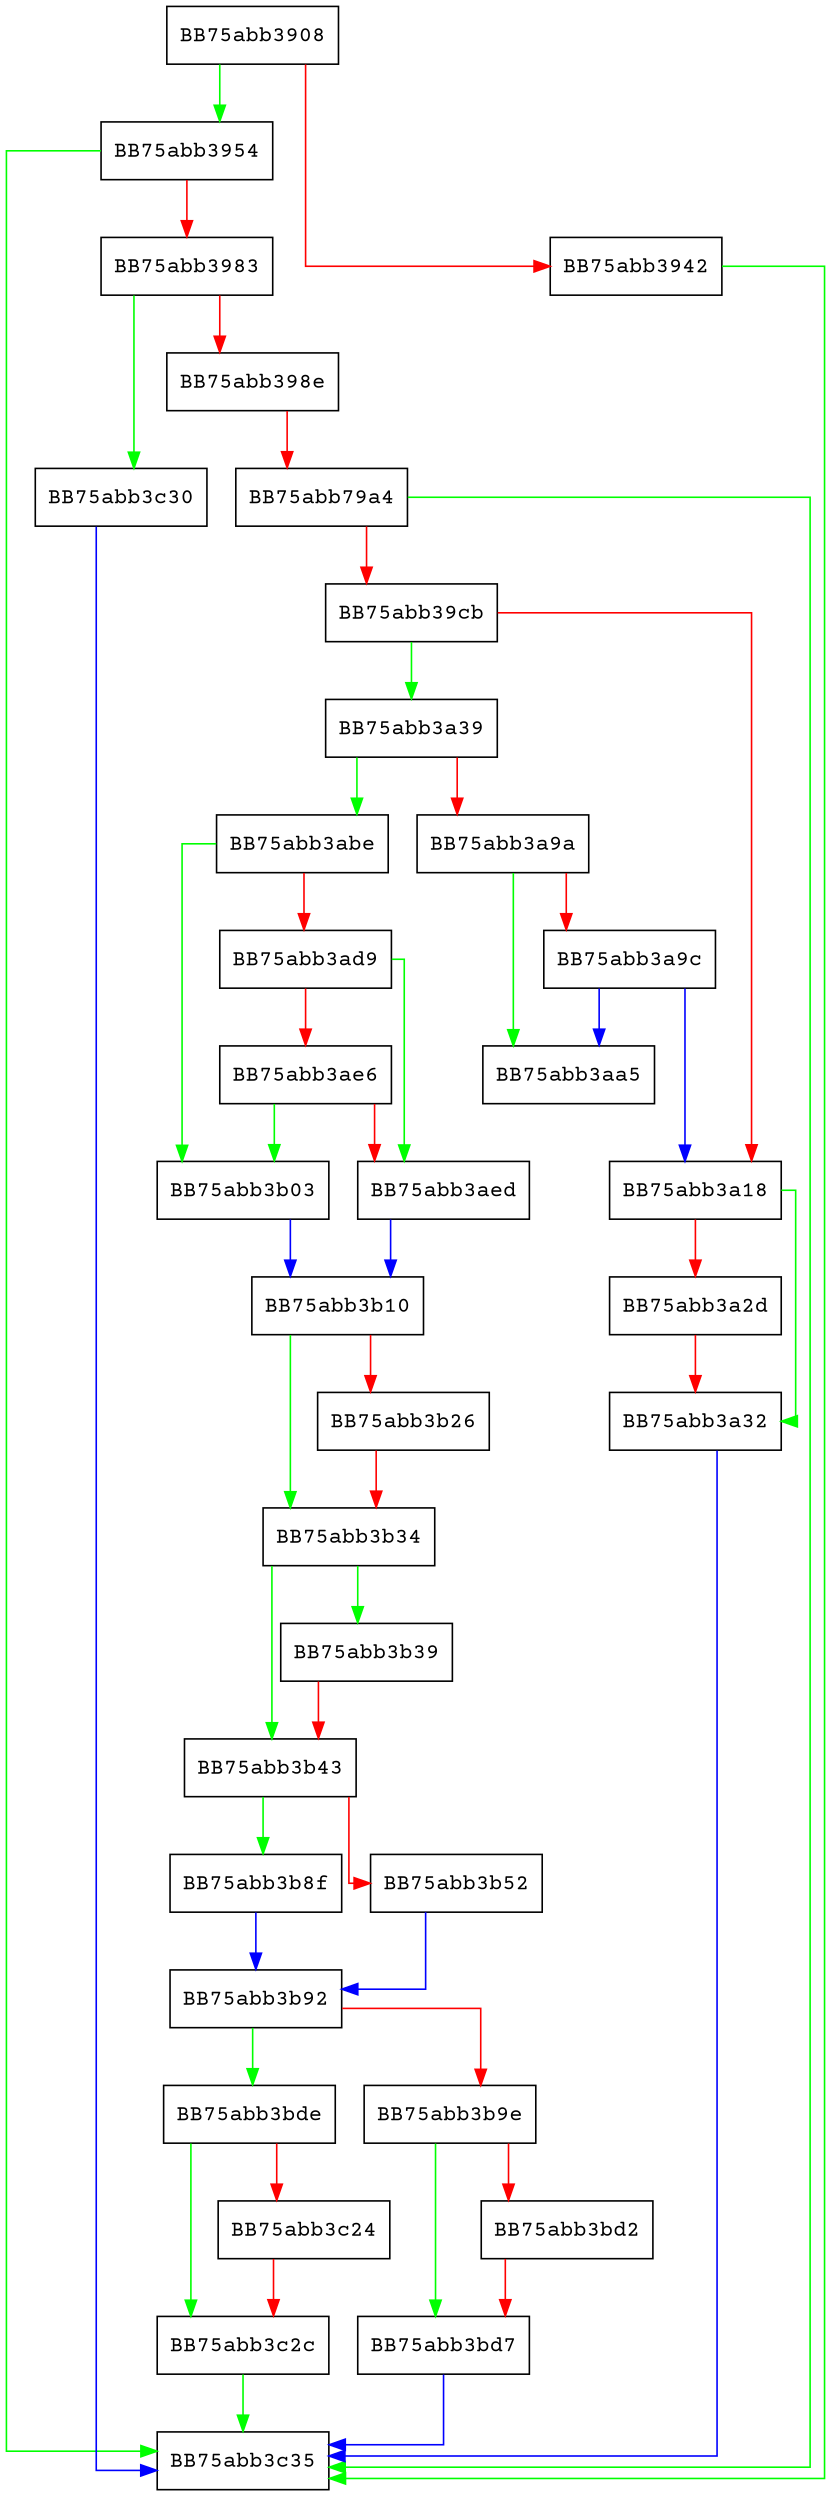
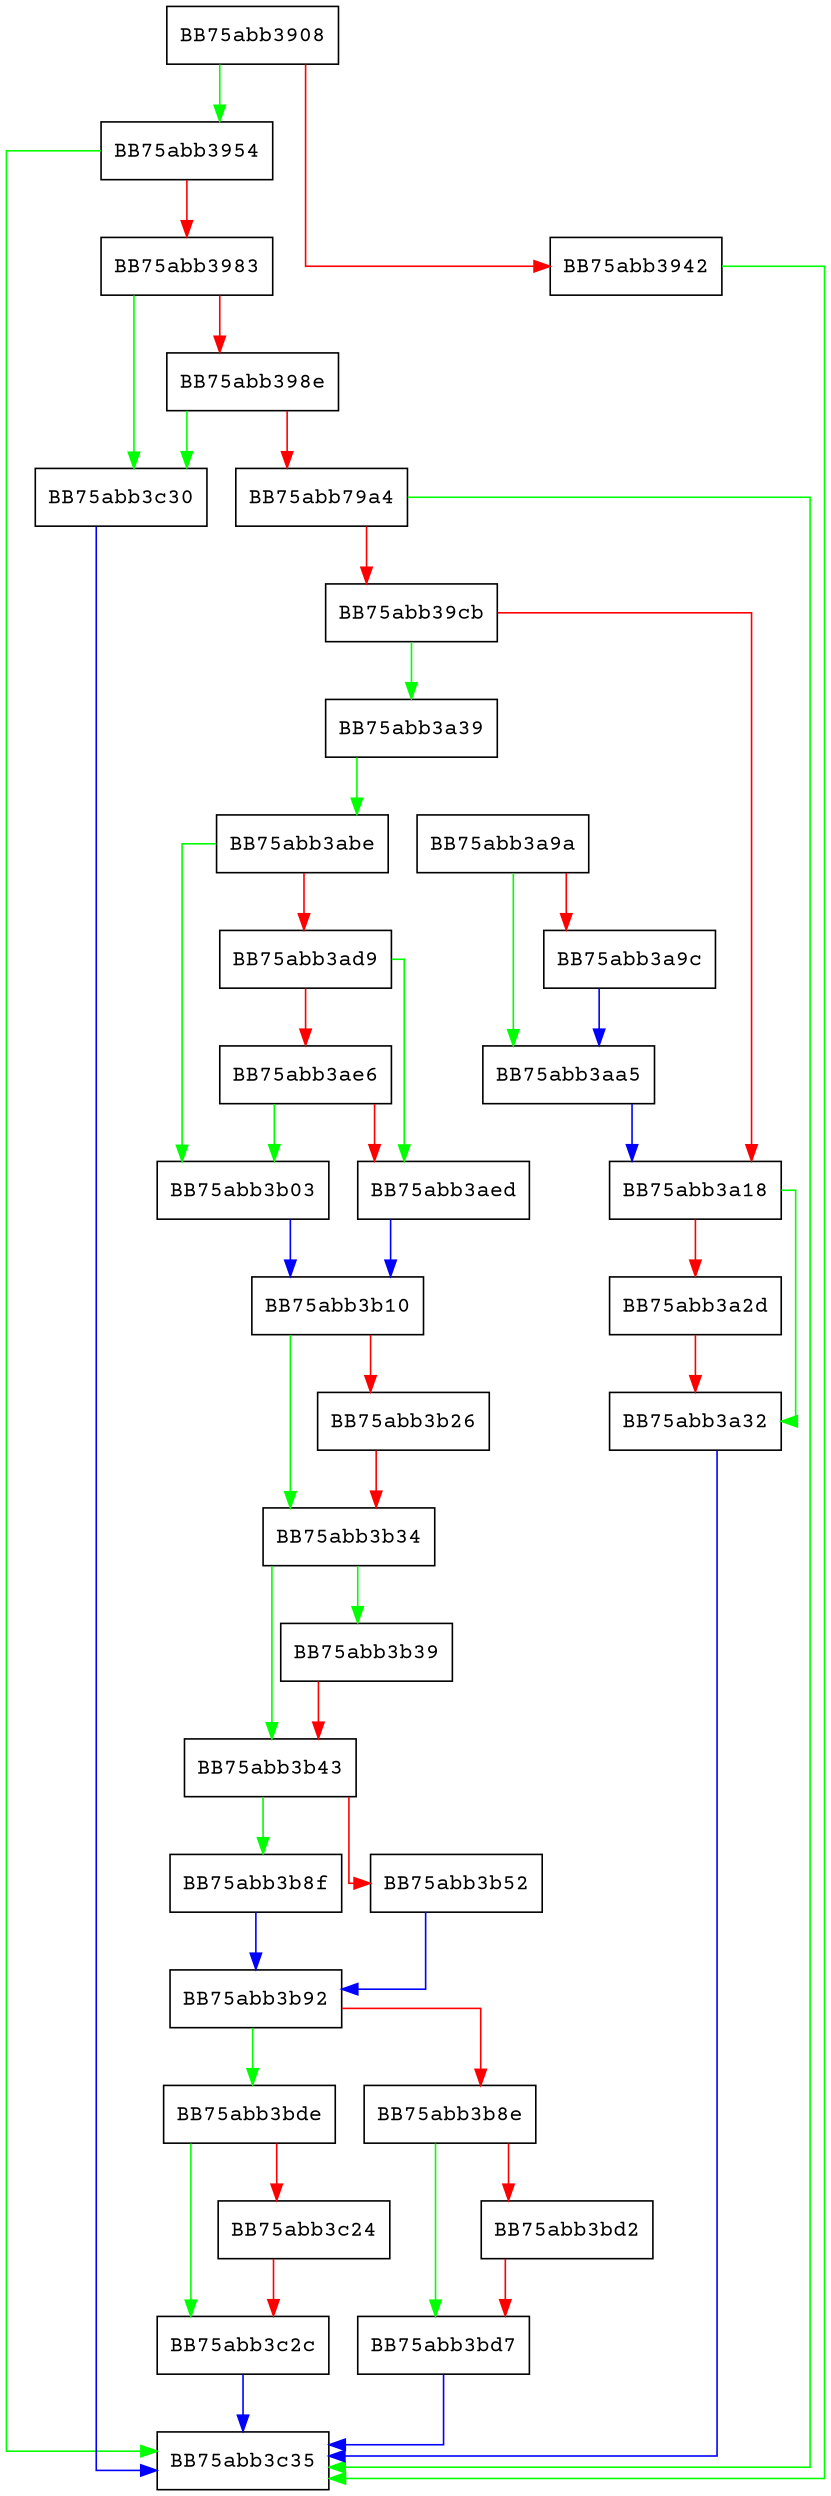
none -> (187, 431)
(457, 778) -> none
(685, 1067) -> (632, 1124)
(450, 2114) -> (450, 2114)
(243, 2395) -> (243, 2395)
